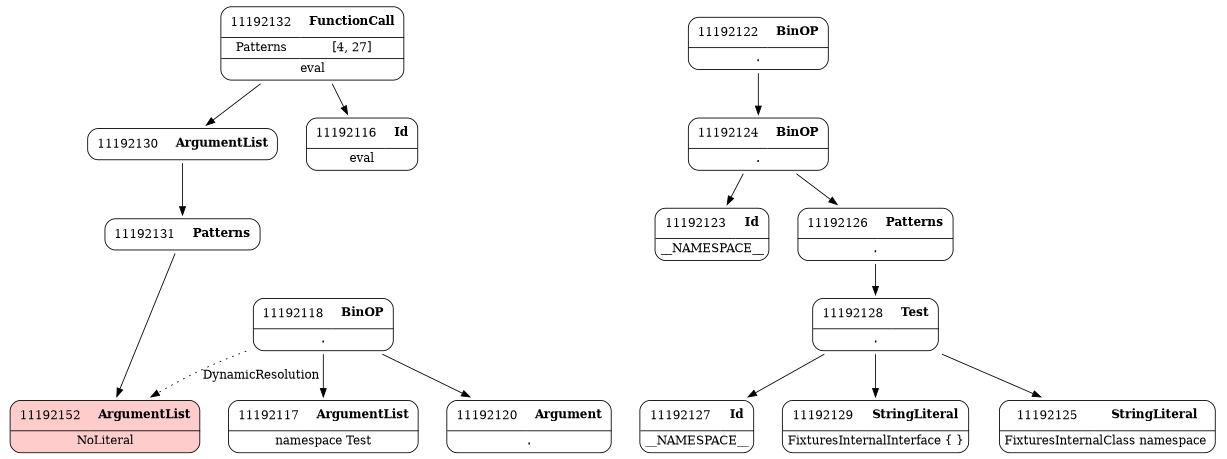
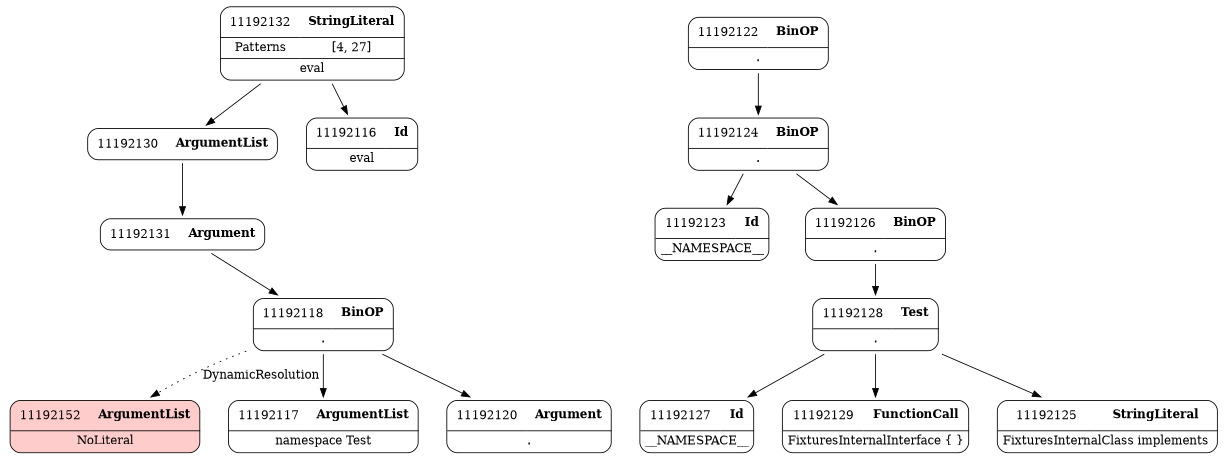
(352, 21) -> (352, 21)
(915, 223) -> (915, 223)
(222, 234) -> (222, 234)
(148, 321) -> (241, 272)
(916, 415) -> (916, 415)
(1107, 441) -> (1108, 441)
